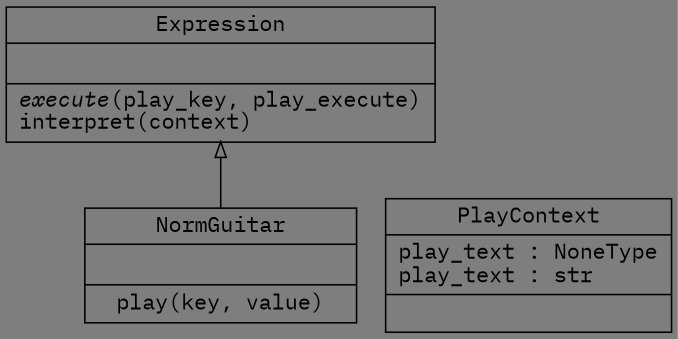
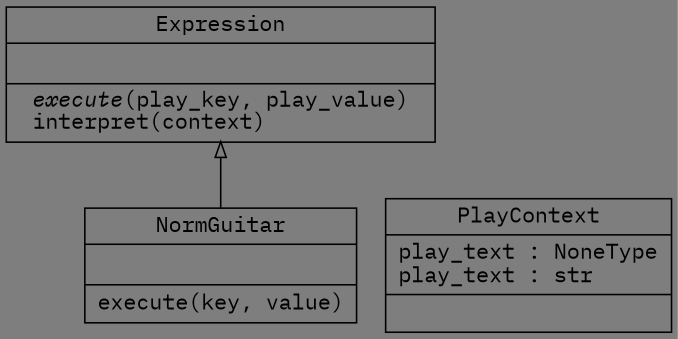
(266, 100) -> (266, 100)
(221, 303) -> (221, 303)
